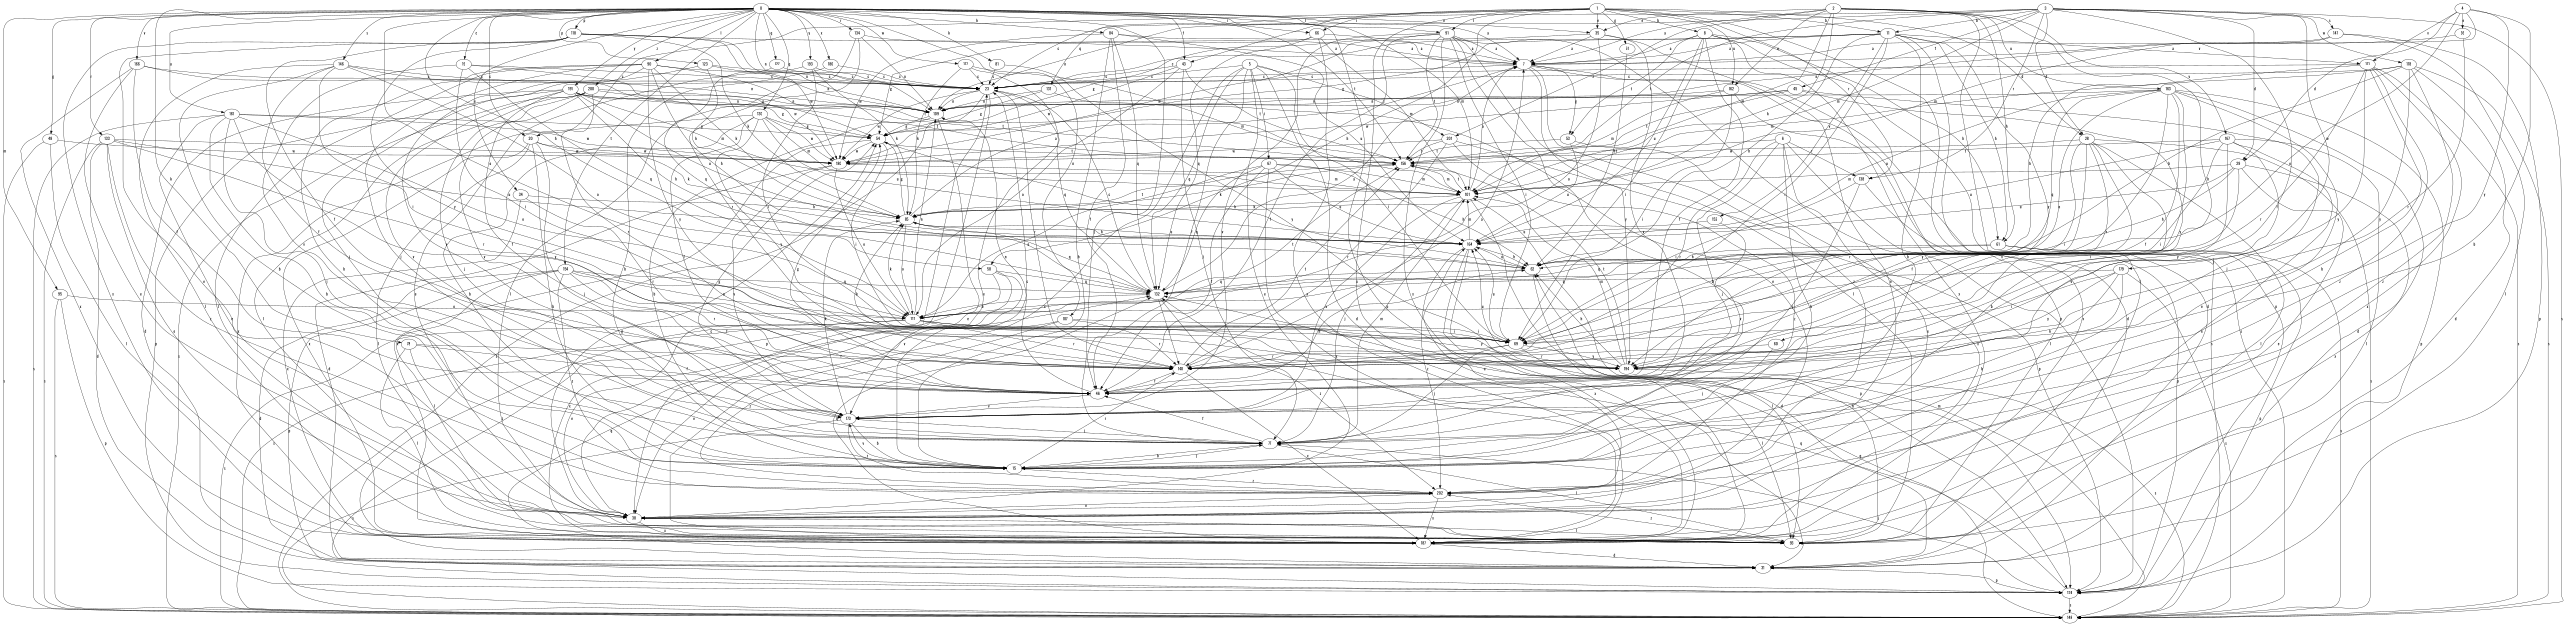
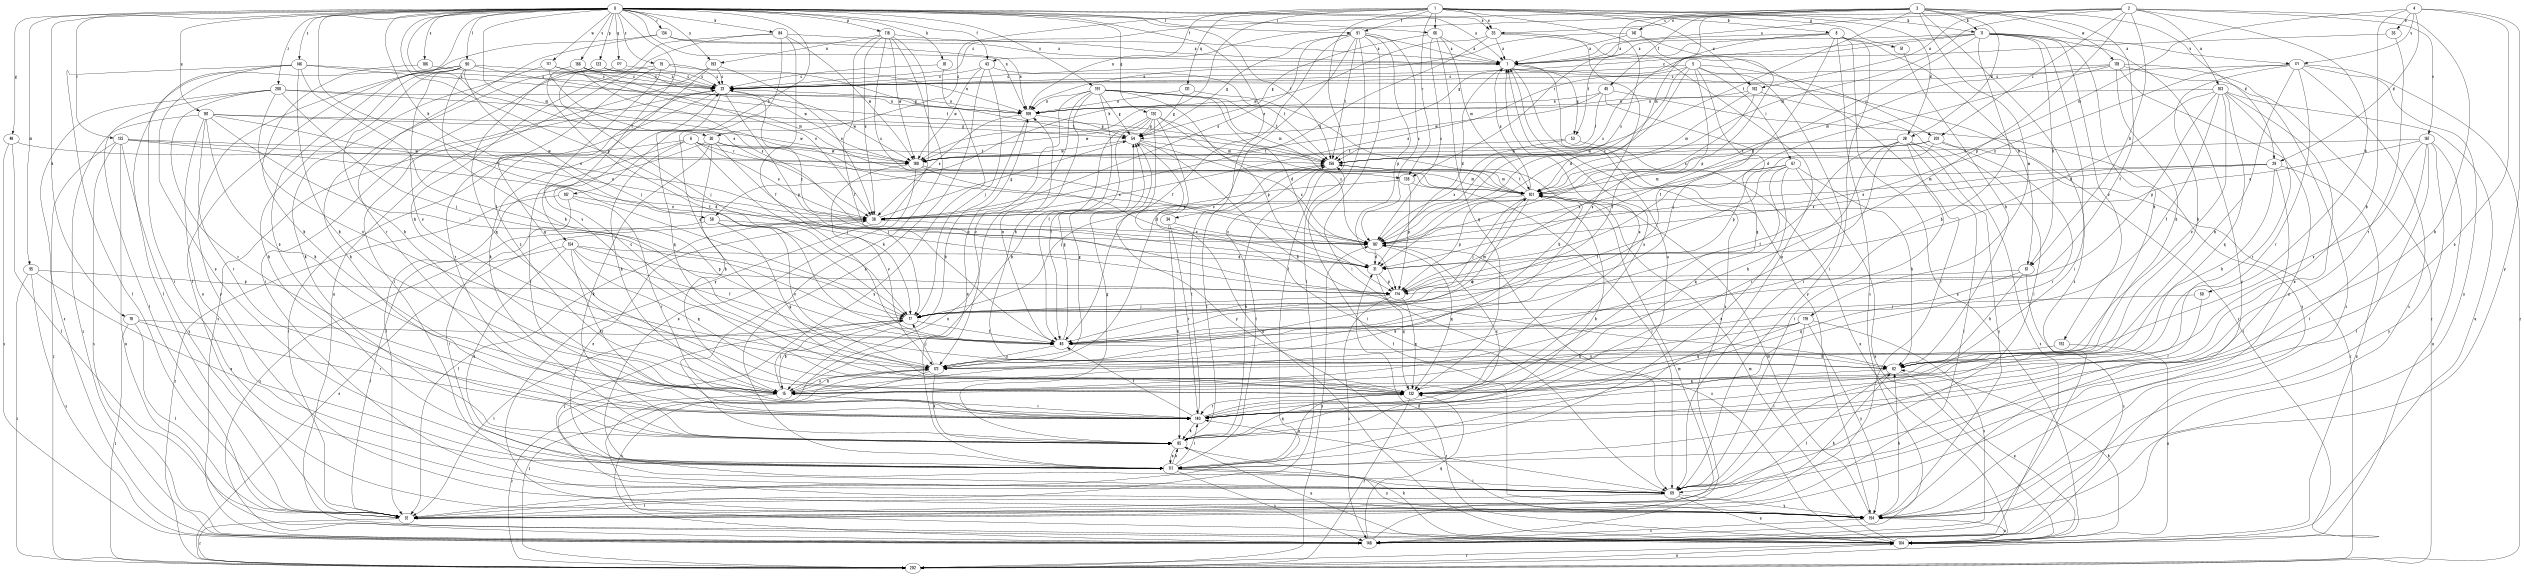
(752, 67) -> (802, 49)
(924, 486) -> (116, 562)
(1638, 507) -> (1156, 206)
